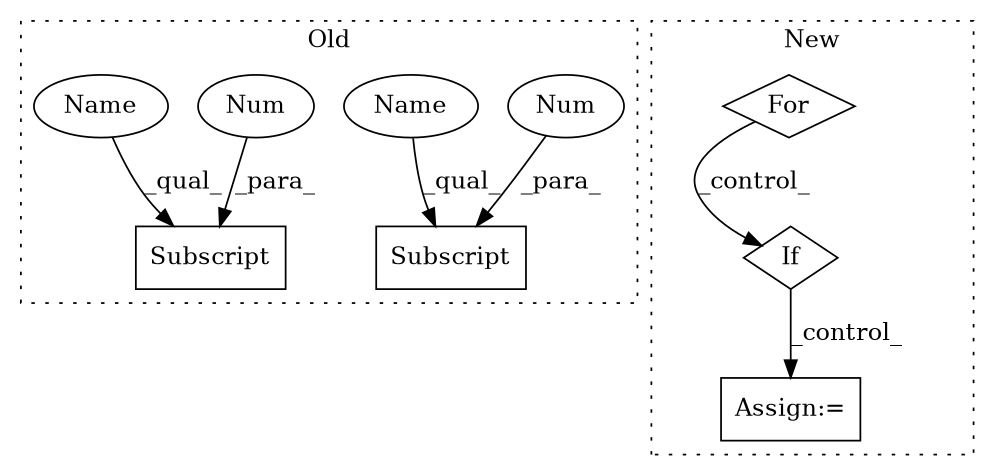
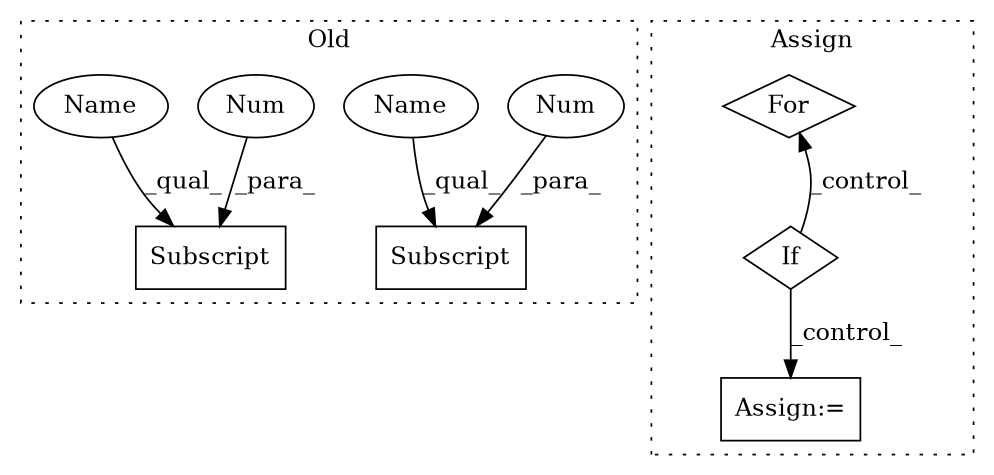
(812, 41) -> (812, 41)
(695, 176) -> (810, 192)
